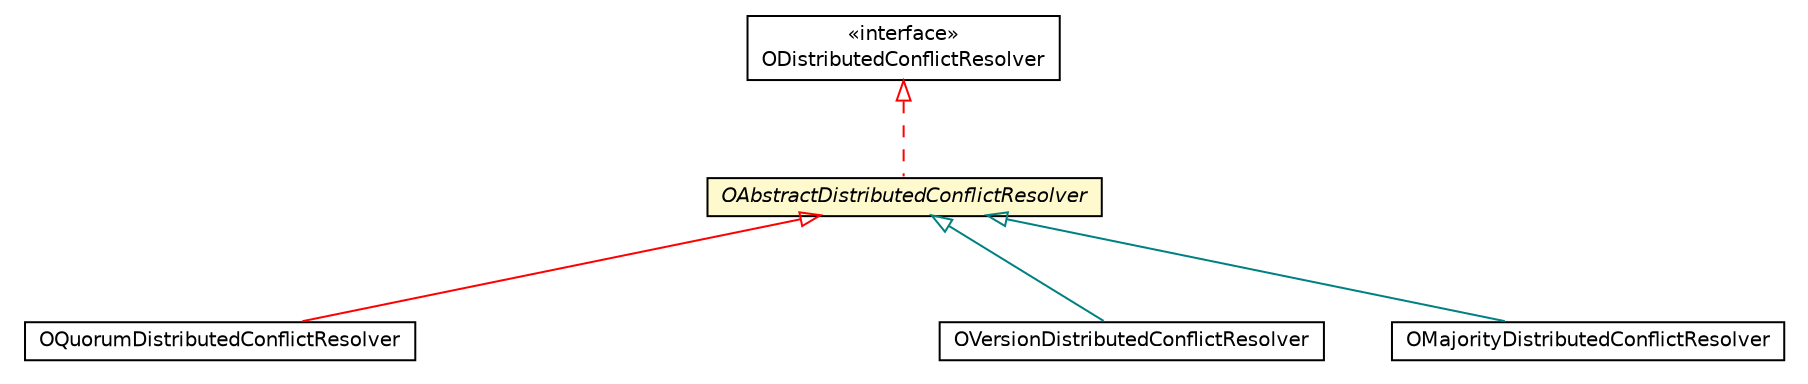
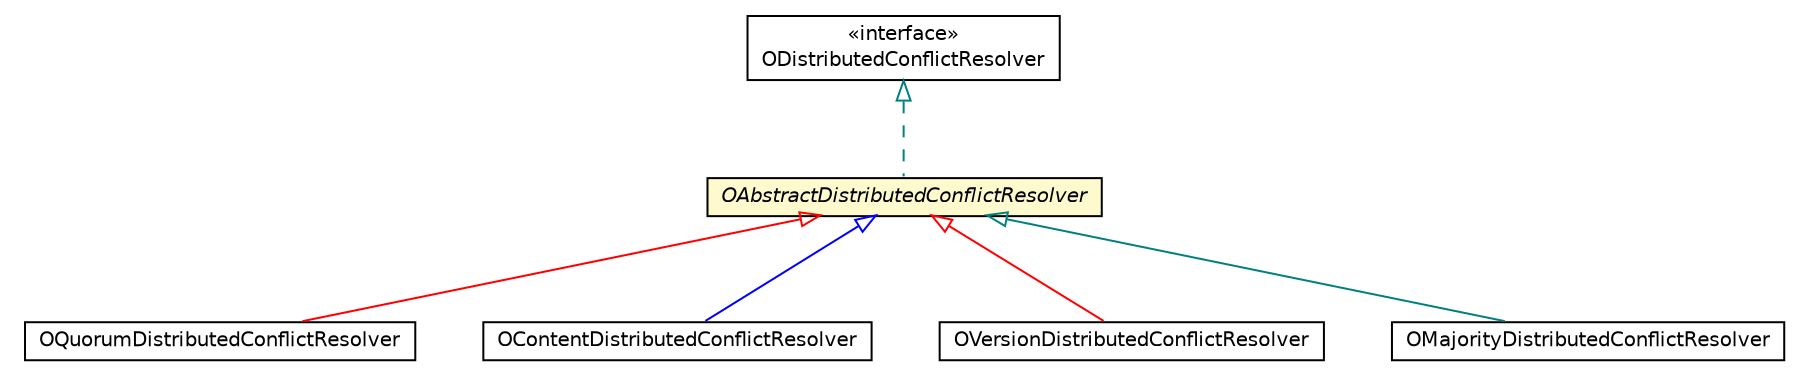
(904, 139) -> (904, 139)
(1026, 273) -> (1026, 273)
none -> (677, 340)
